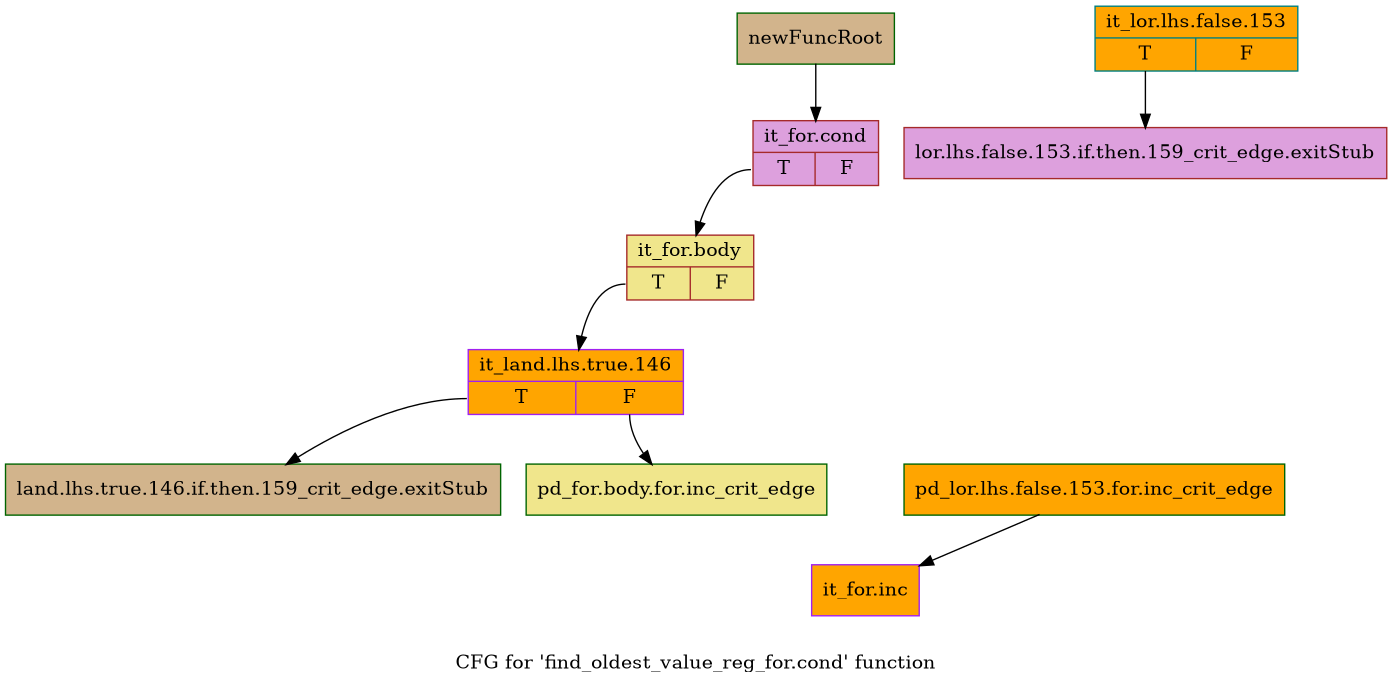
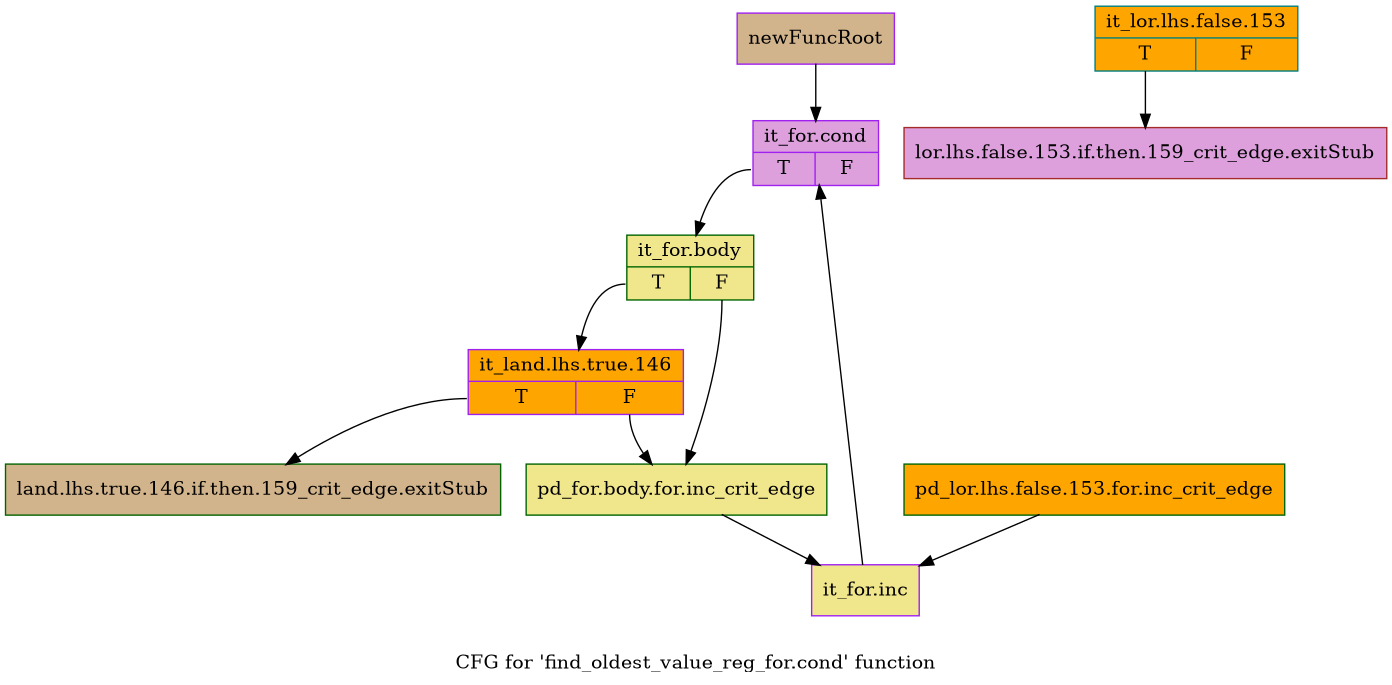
(816, 39) -> (816, 39)
(816, 153) -> (816, 153)
(690, 268) -> (690, 268)
none -> (712, 377)
none -> (842, 382)
none -> (765, 537)
(865, 590) -> (865, 590)
